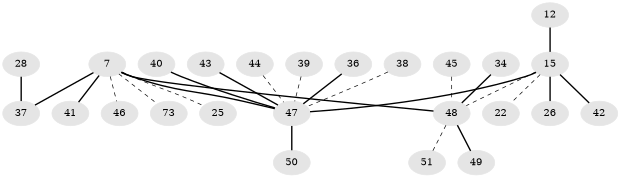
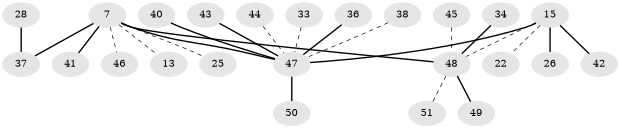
(550, 15) -> none
(304, 64) -> (304, 15)
(169, 113) -> (169, 64)
